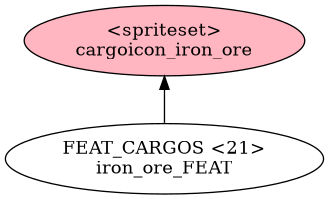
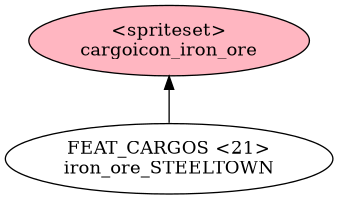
(164, 159) -> (169, 159)
